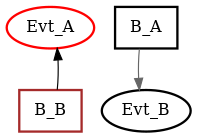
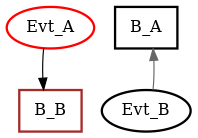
(139, 64) -> (154, 75)
(58, 75) -> (43, 63)
